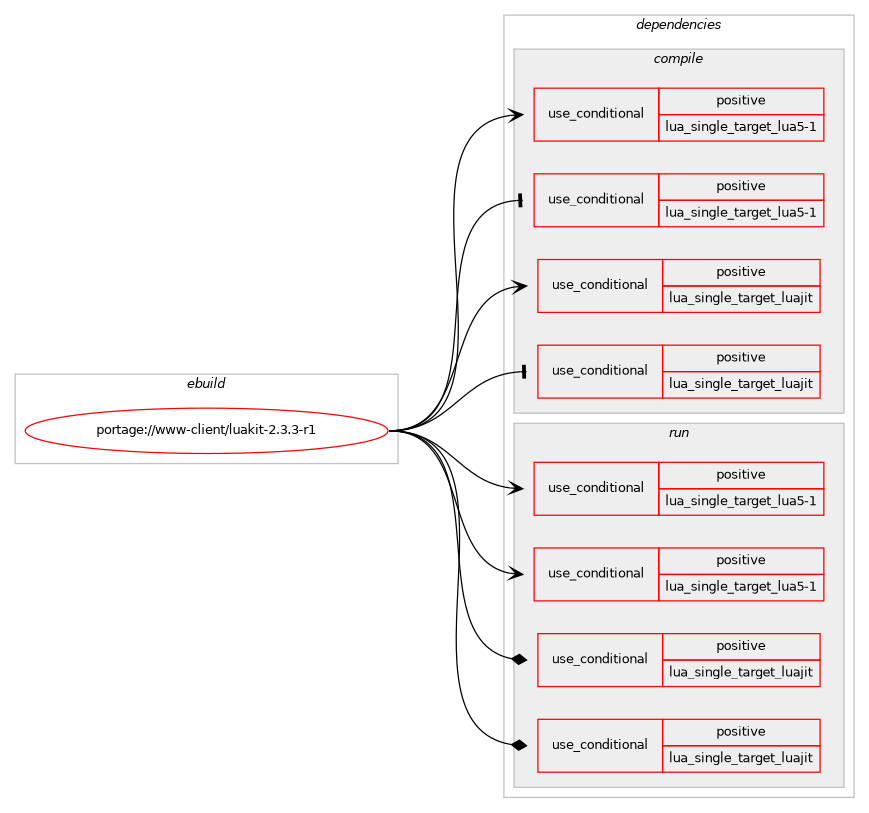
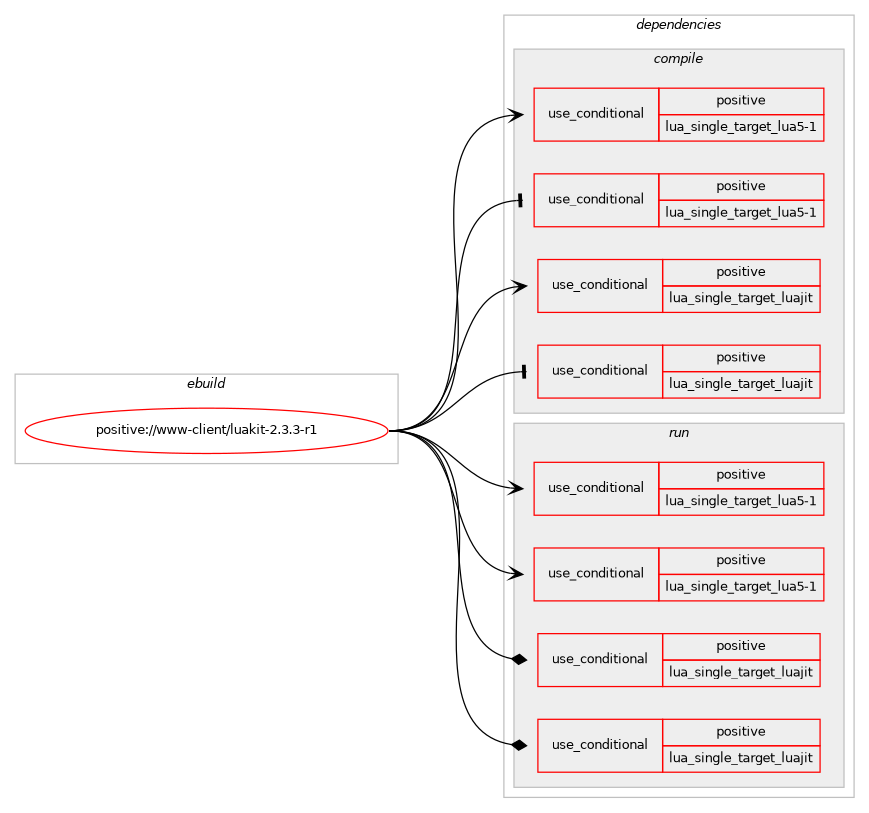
(207, 431) -> (207, 431)
